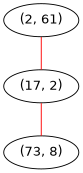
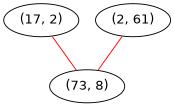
(41, 53) -> (110, 53)
